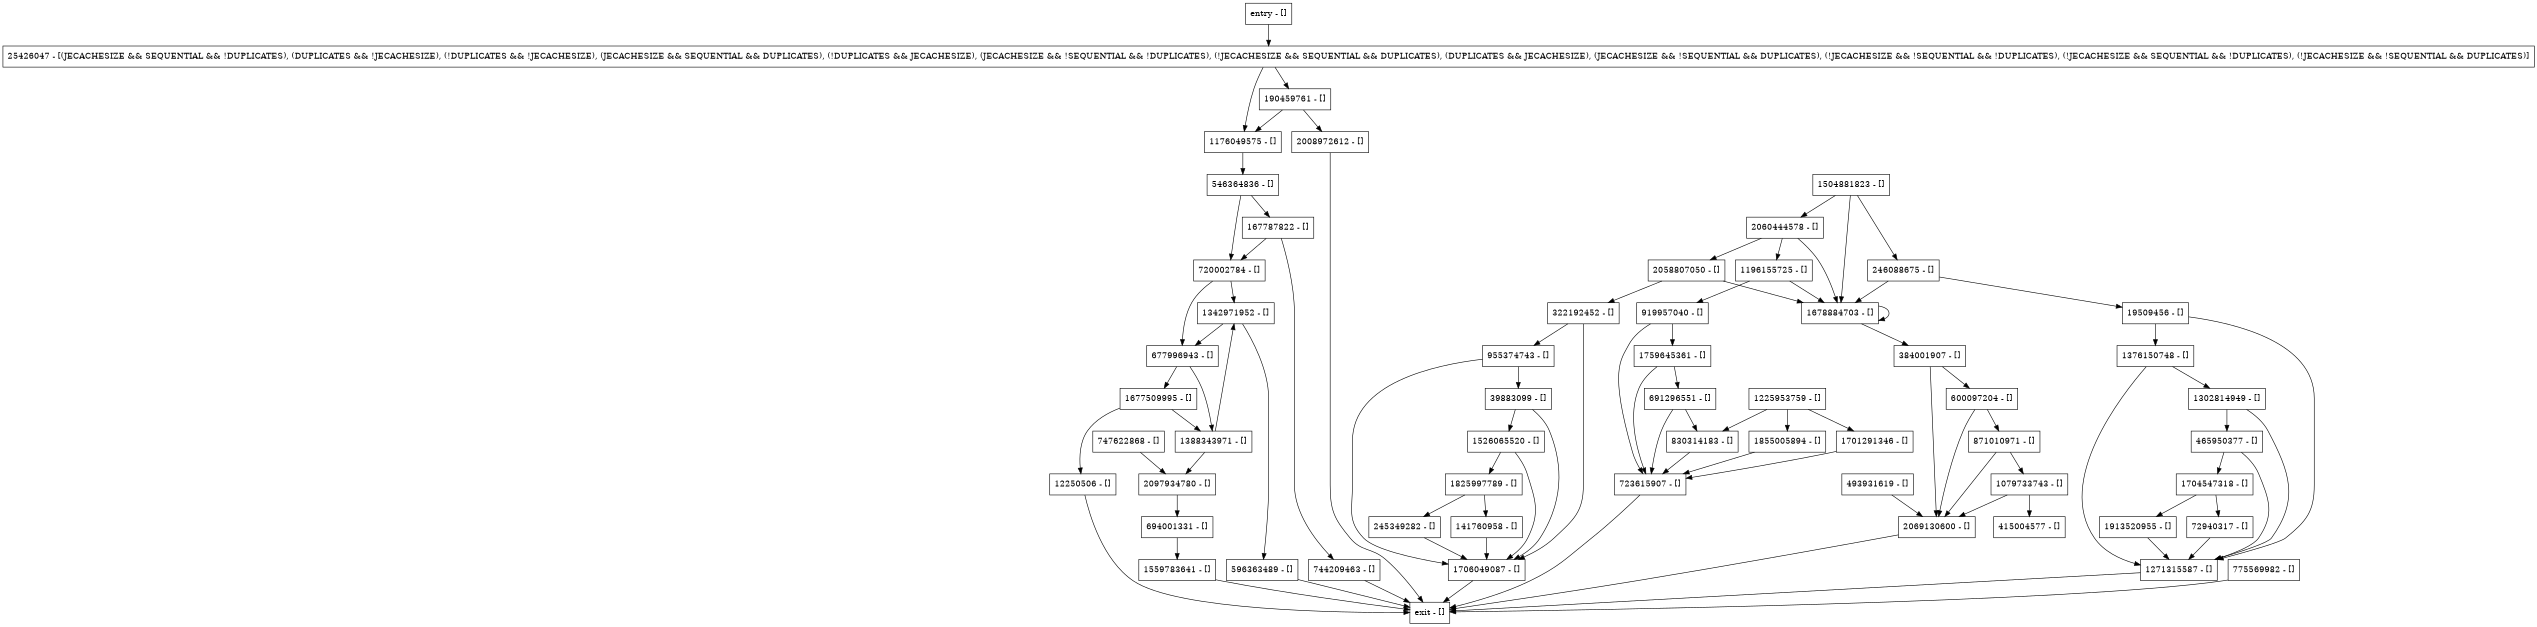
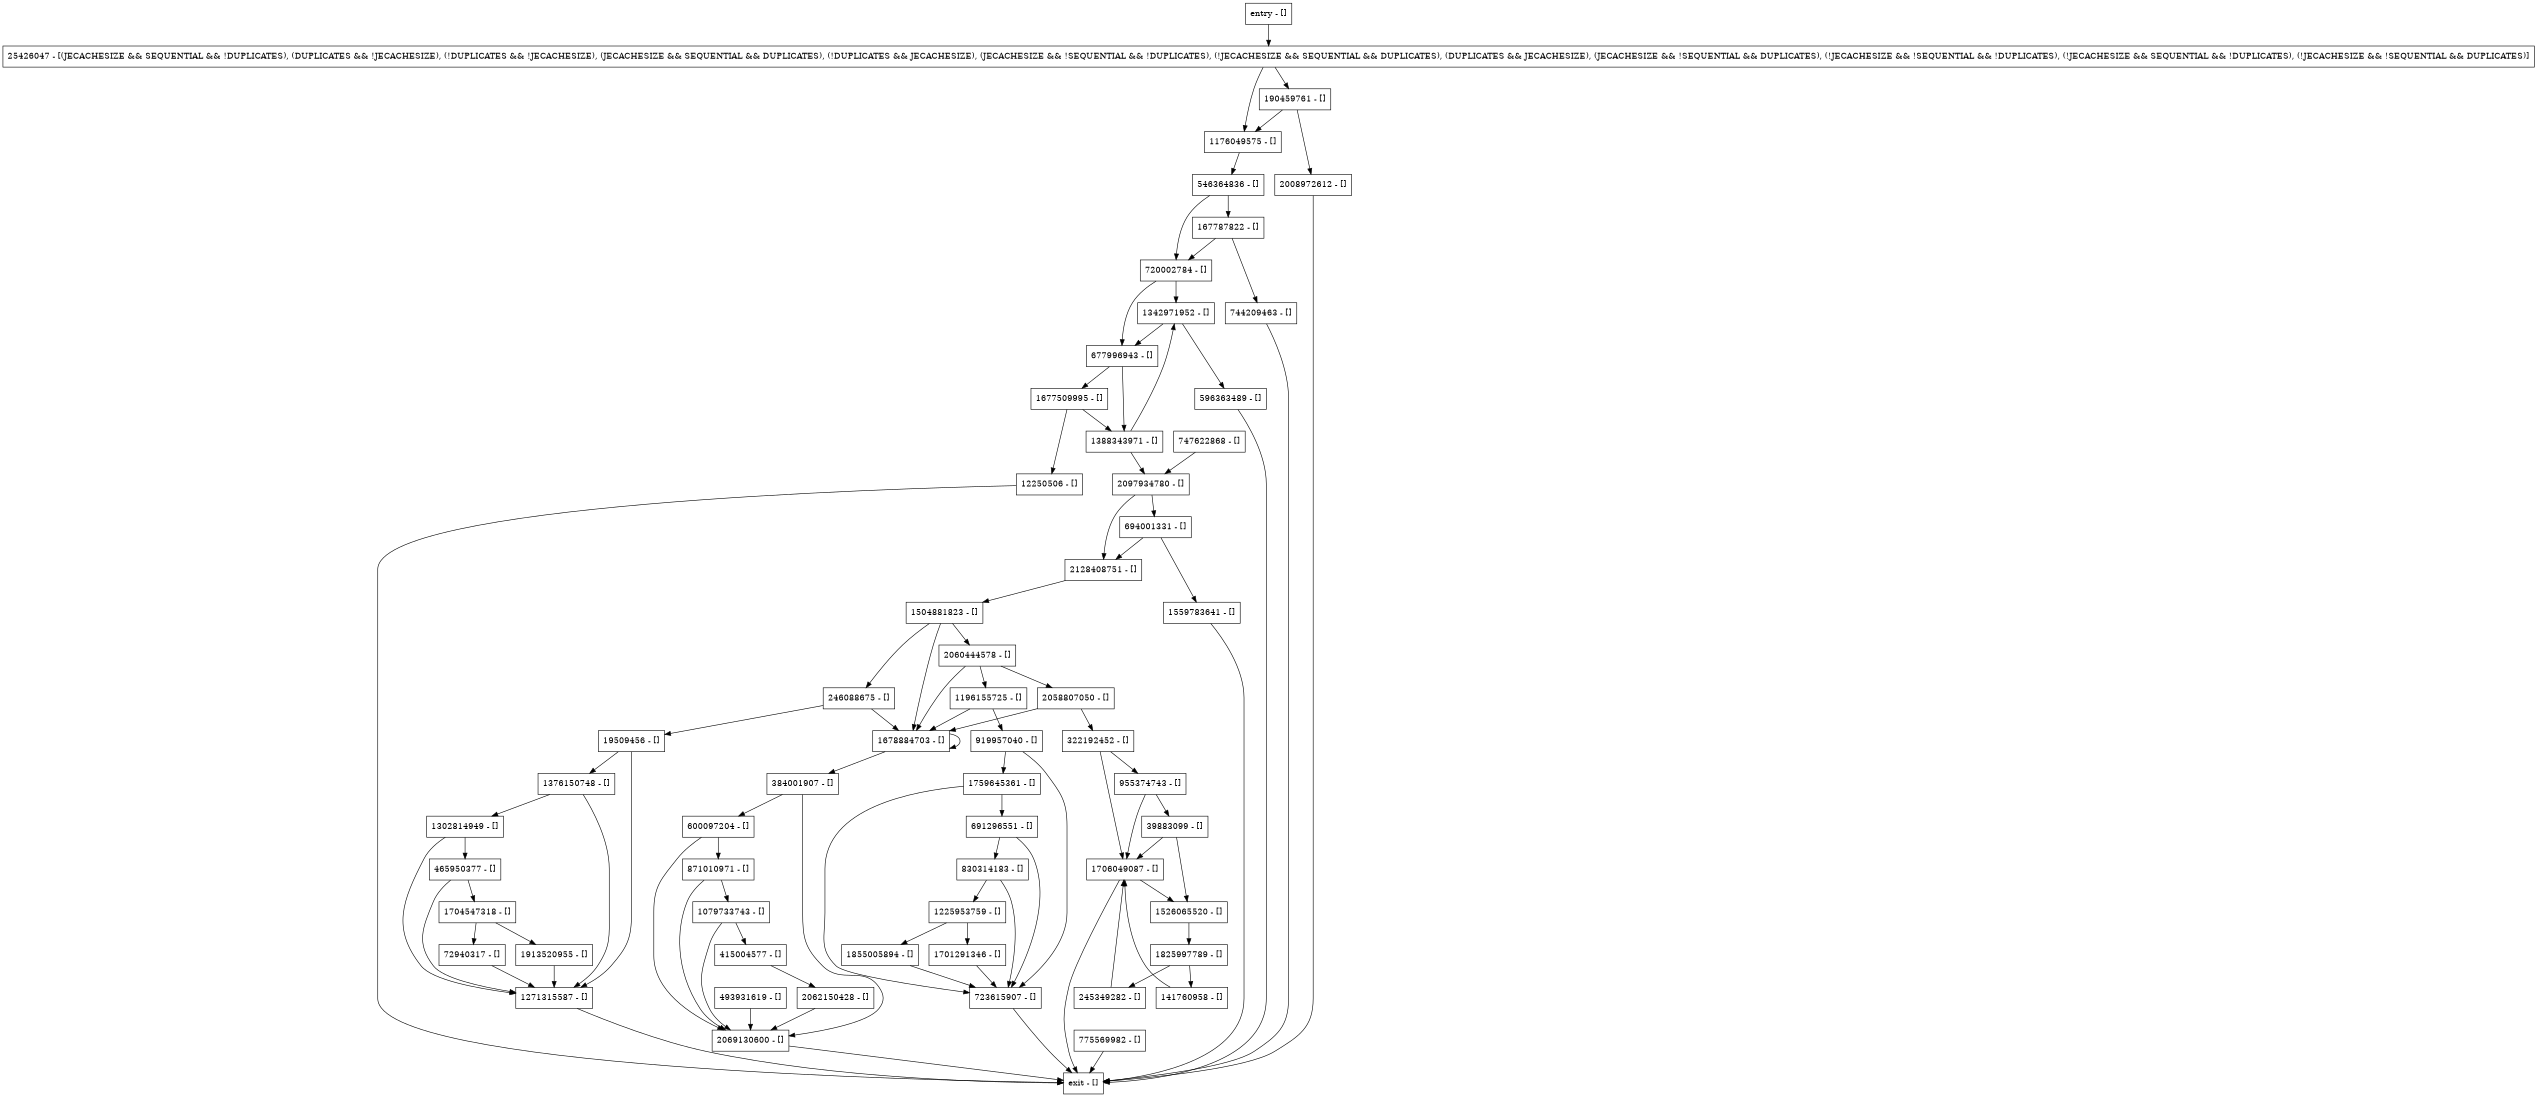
(1748, 419) -> (981, 888)
(1535, 506) -> (1154, 889)
none -> (1103, 570)
none -> (836, 998)
